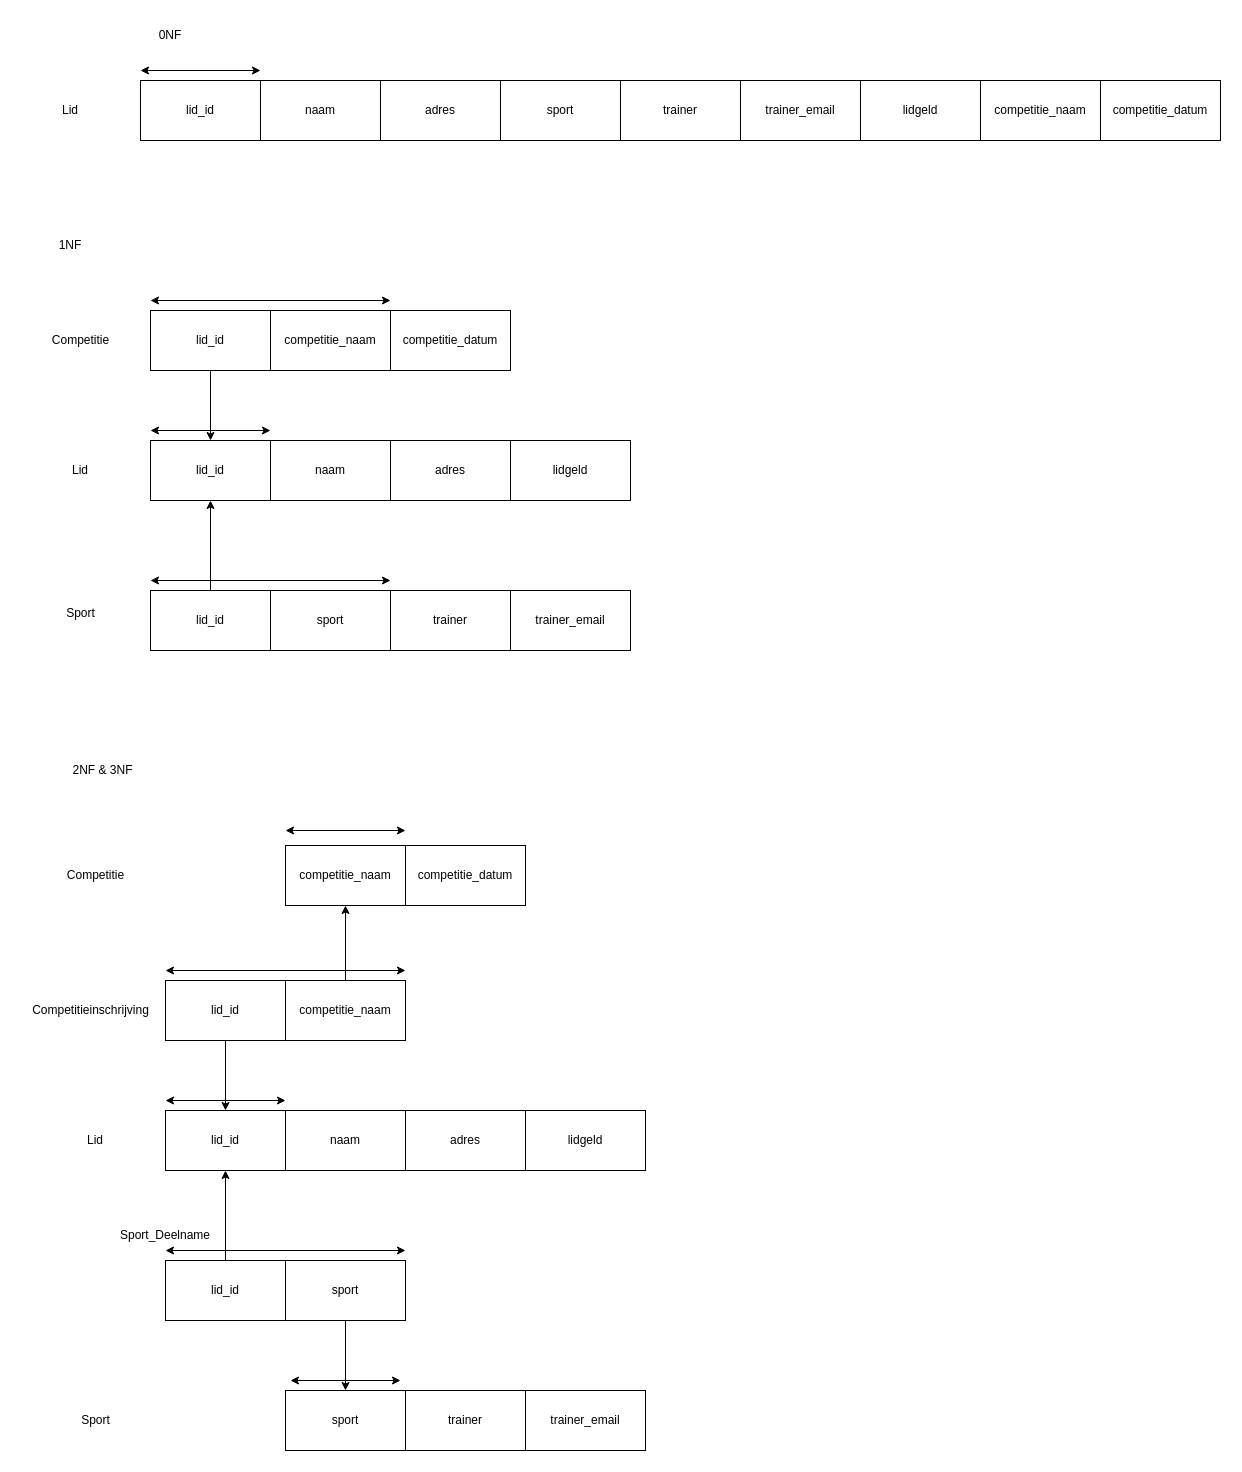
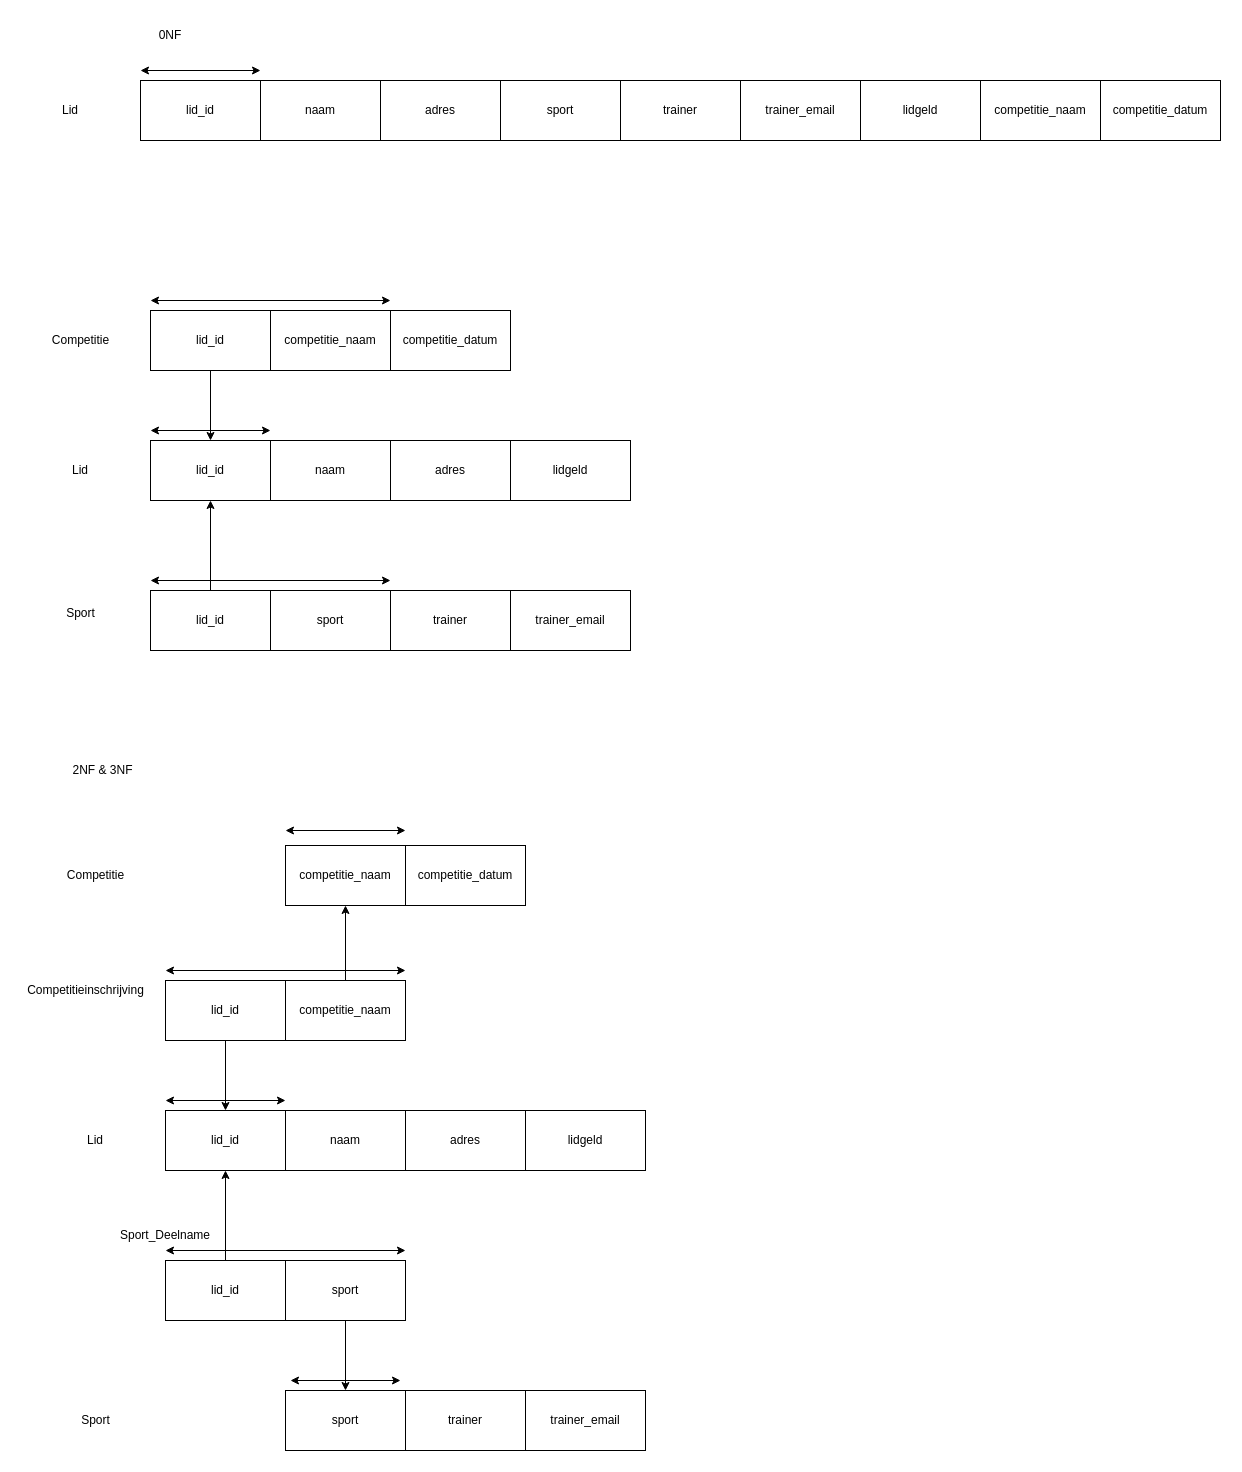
(71, 246) -> none
(91, 1011) -> (86, 991)
